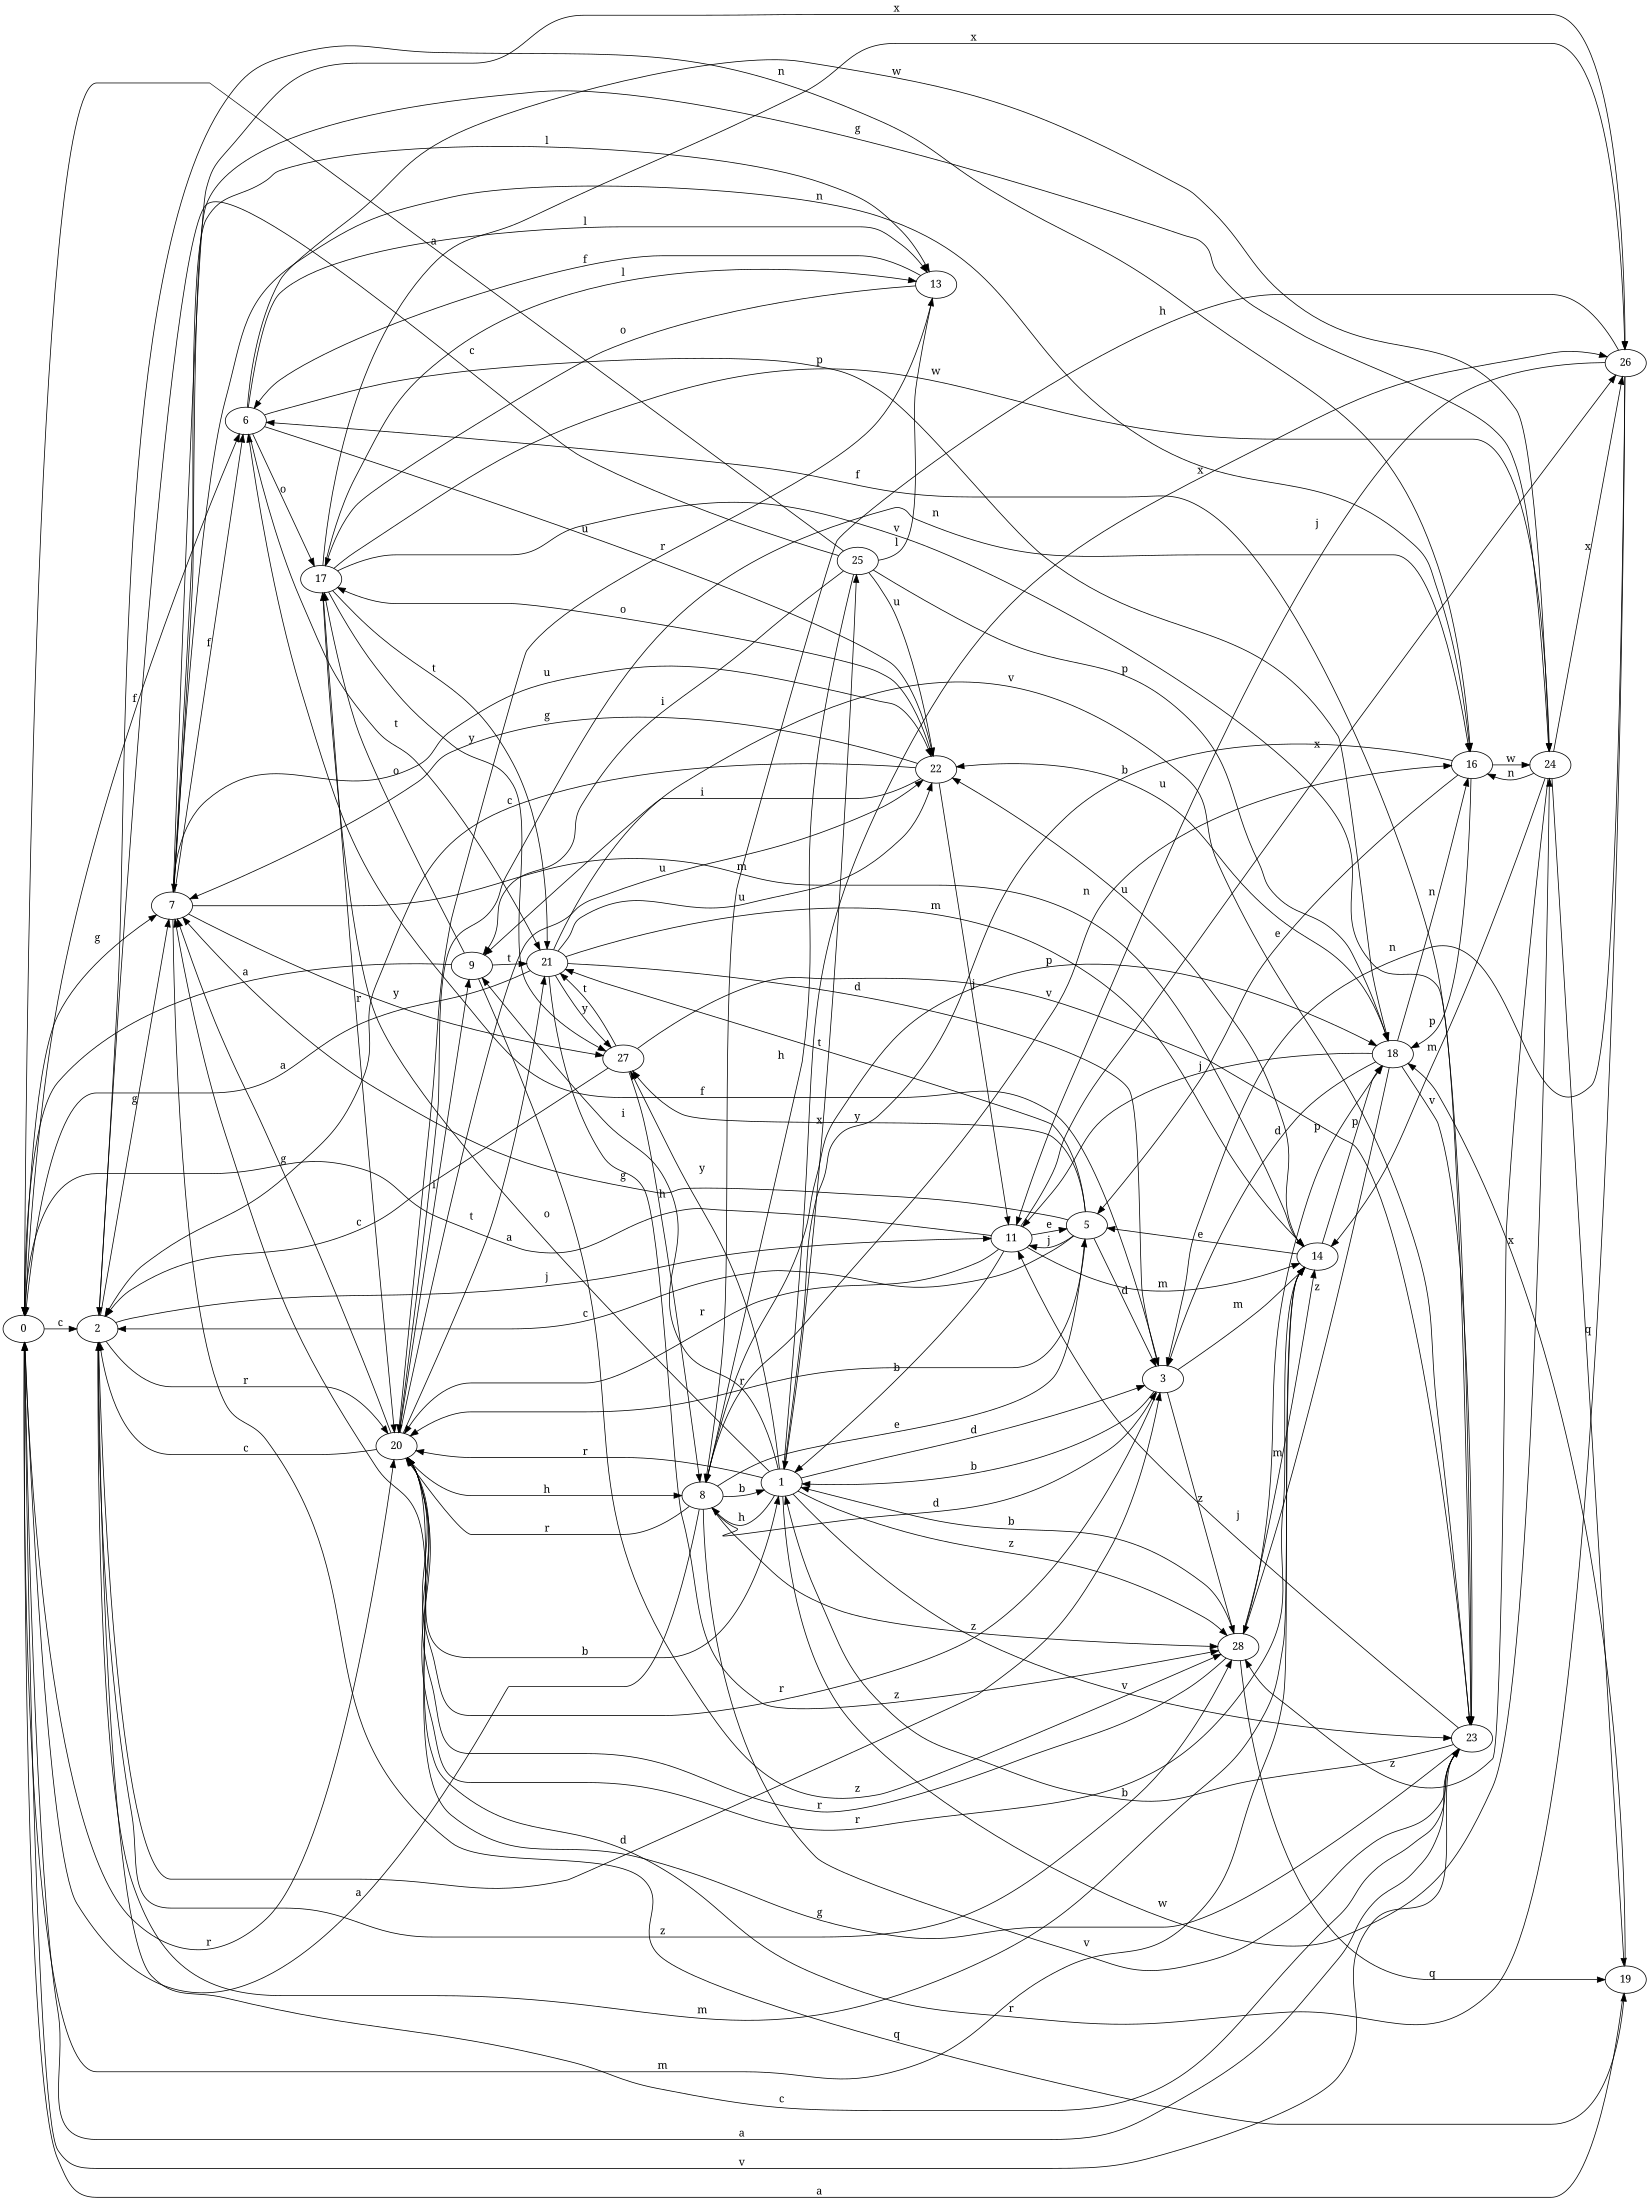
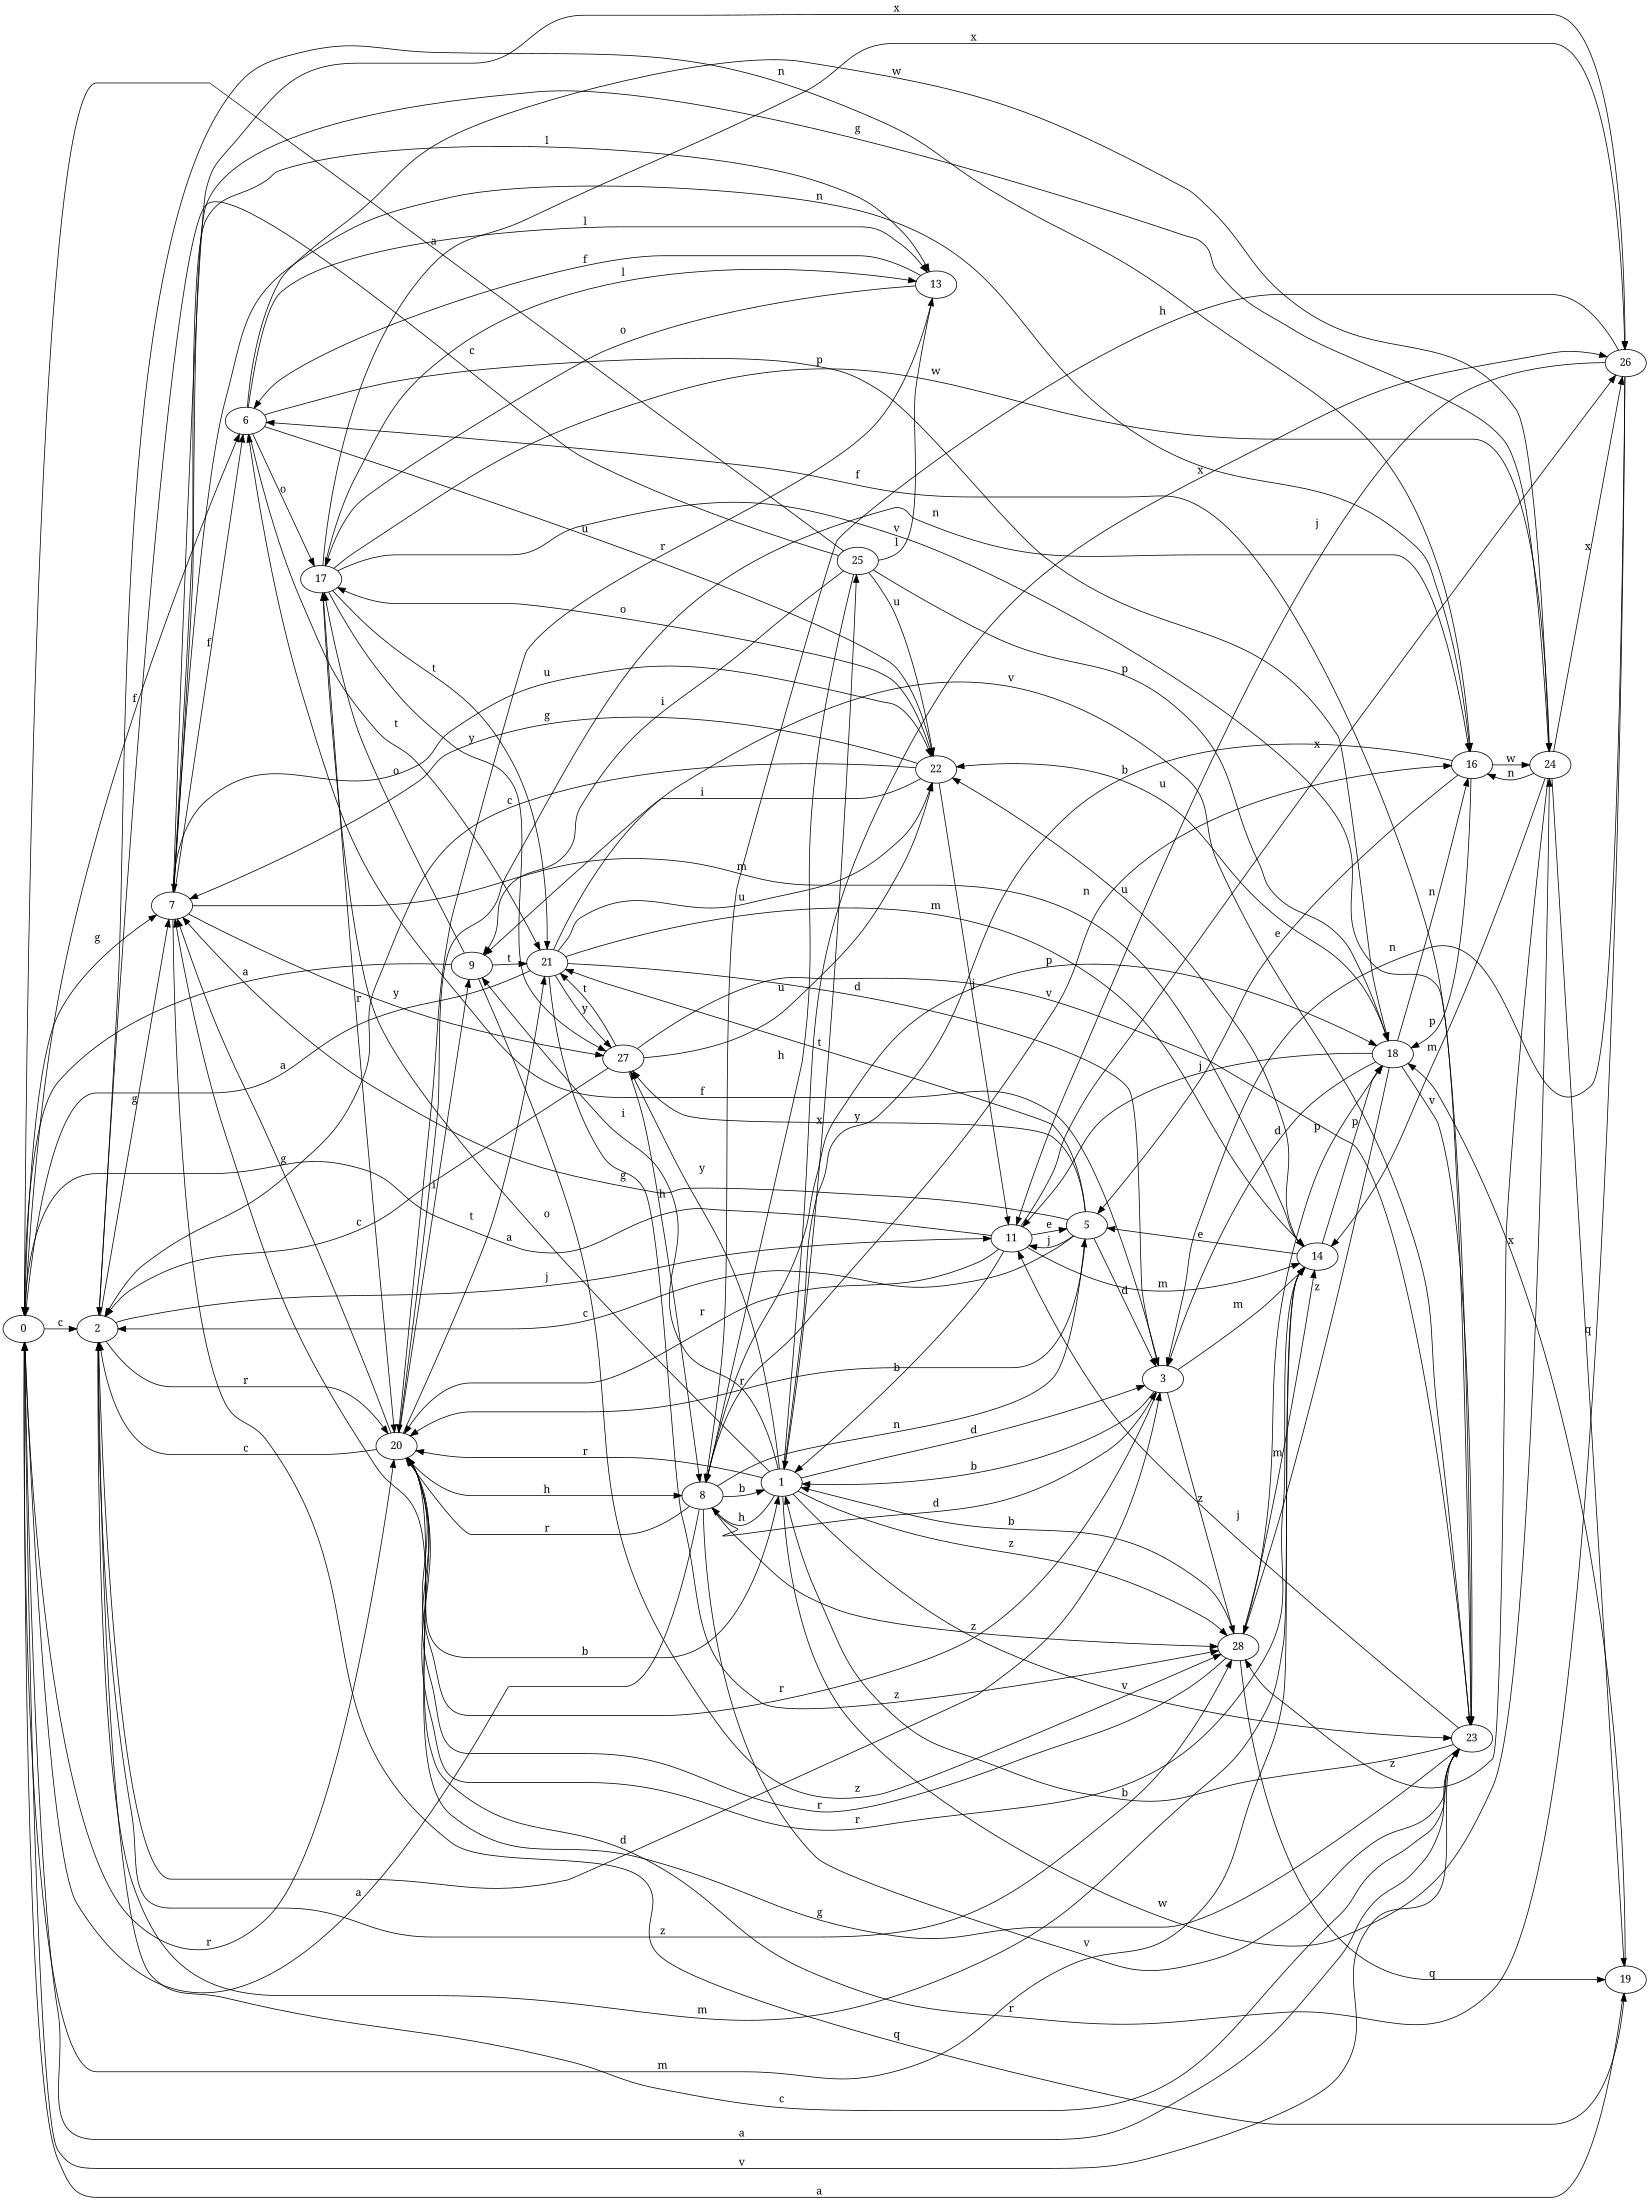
(490, 1047) -> (842, 955)
(897, 1425) -> (897, 1425)
